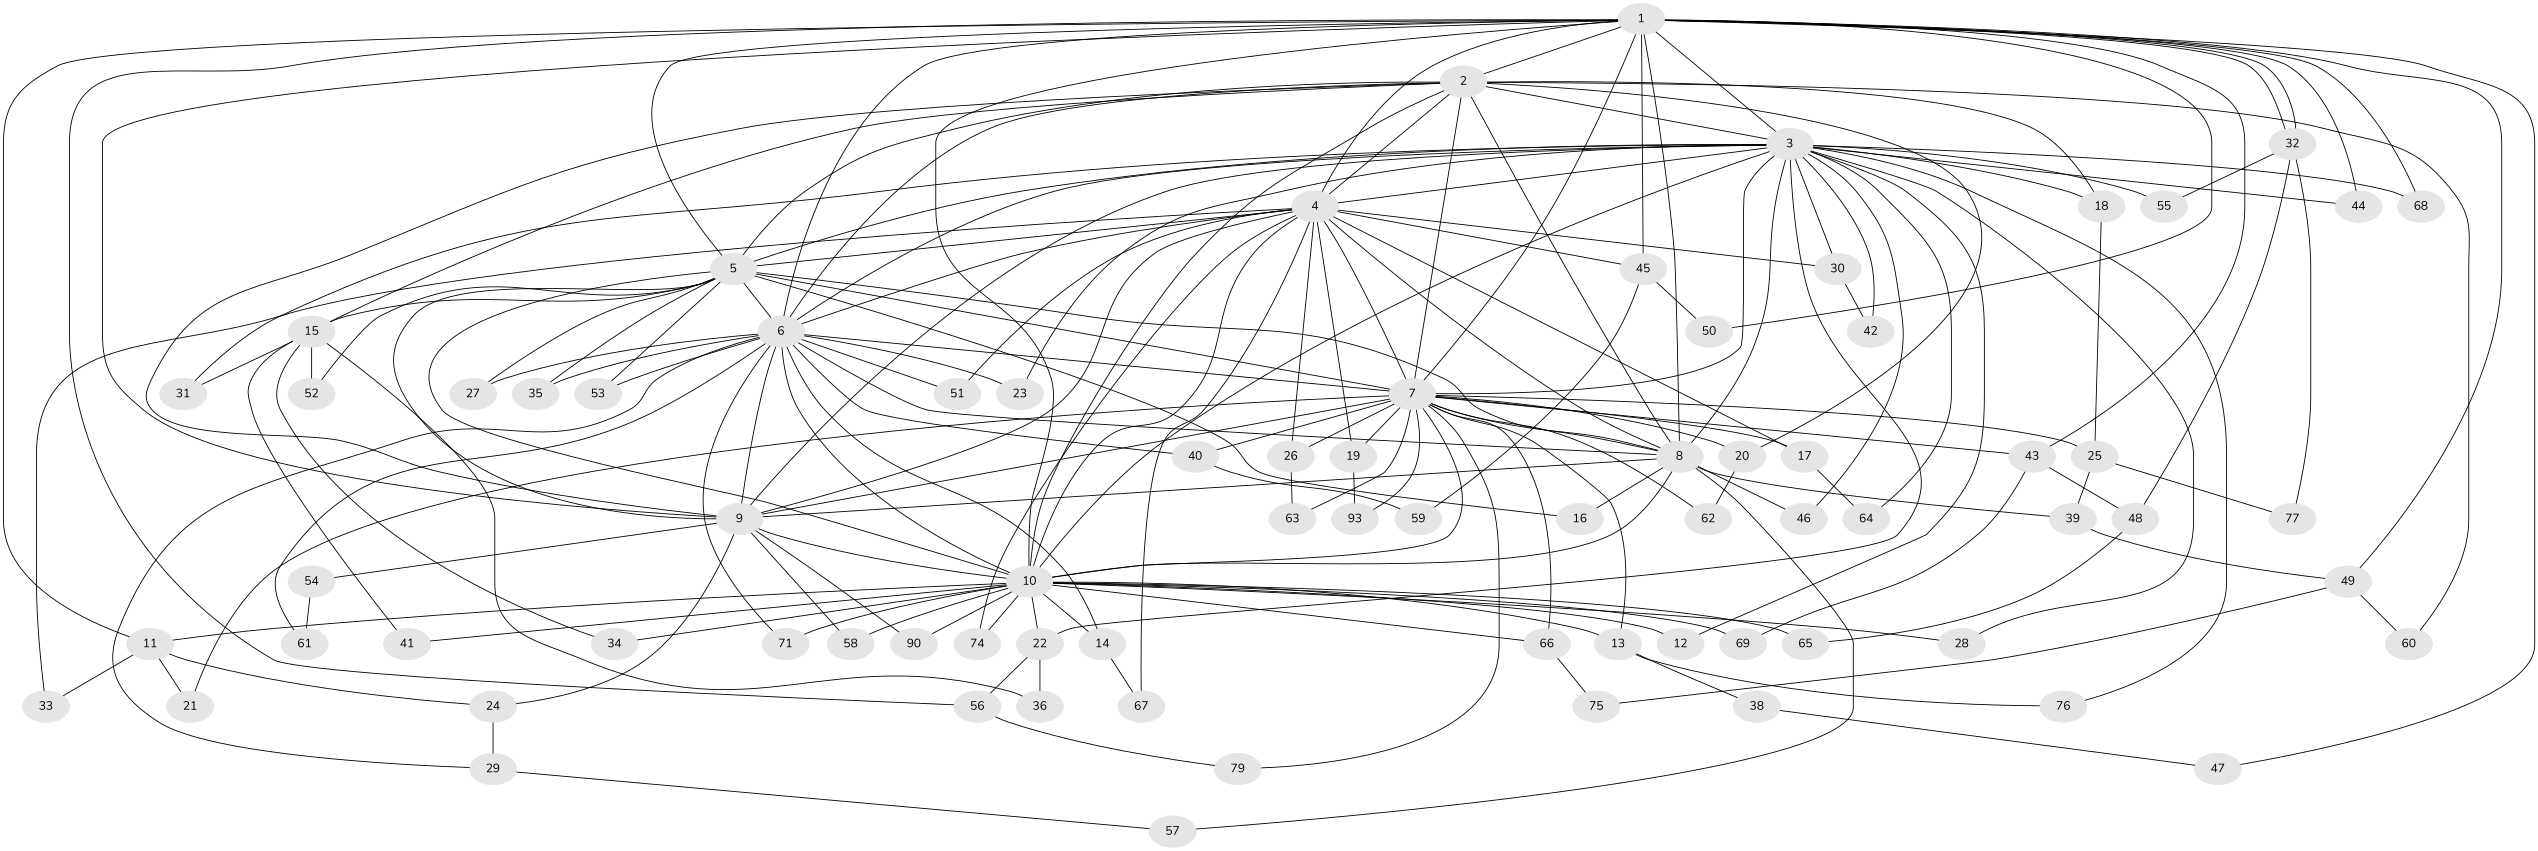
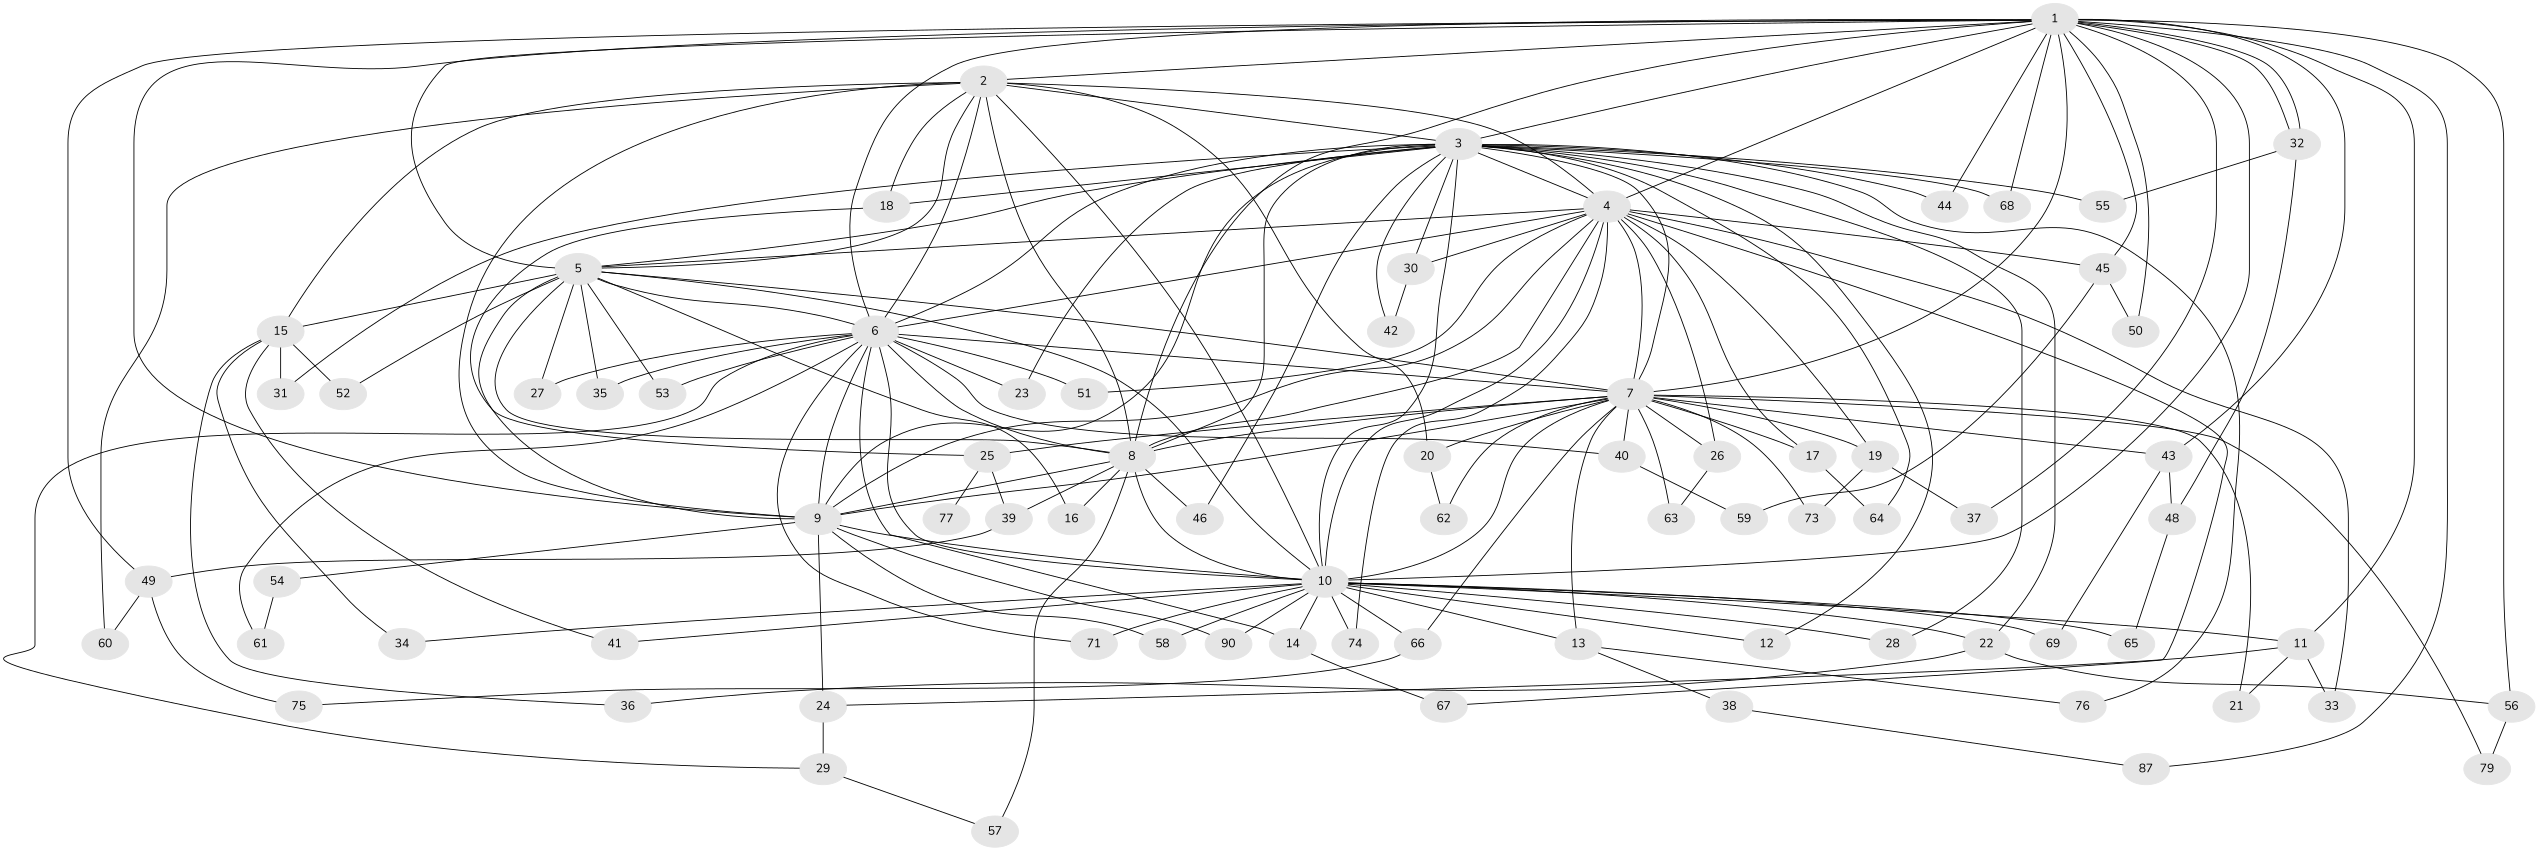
(1438, 238) -> none
(2311, 332) -> none
(1355, 519) -> (1812, 519)
none -> (1974, 519)
(2218, 769) -> (2146, 769)
